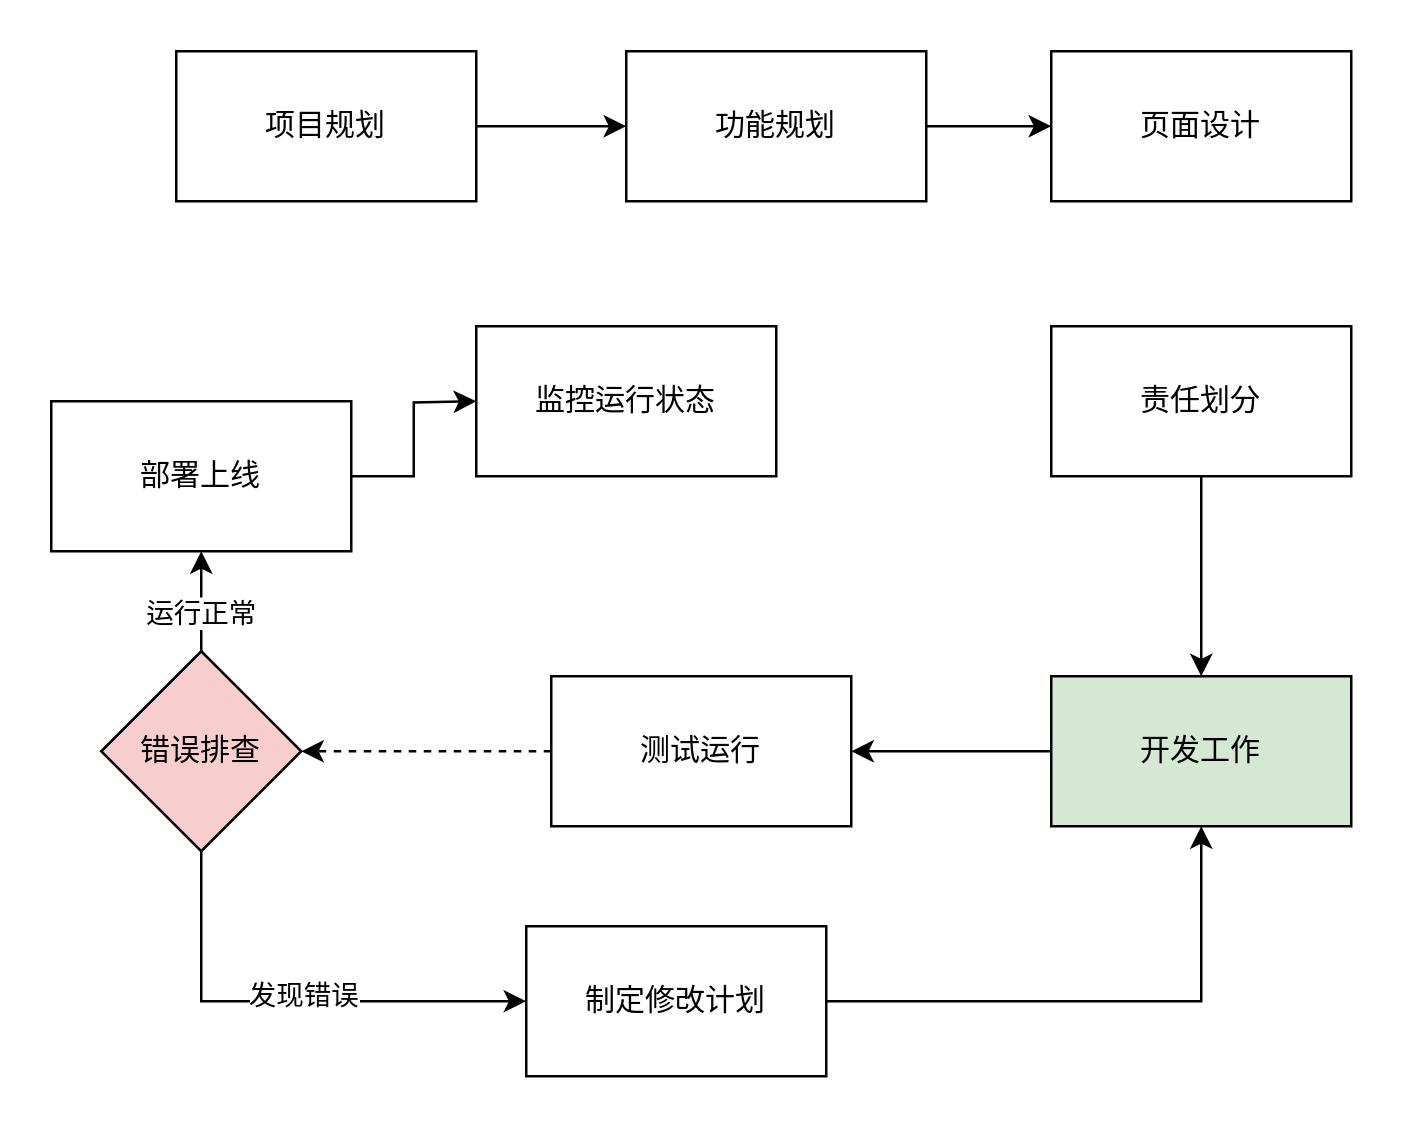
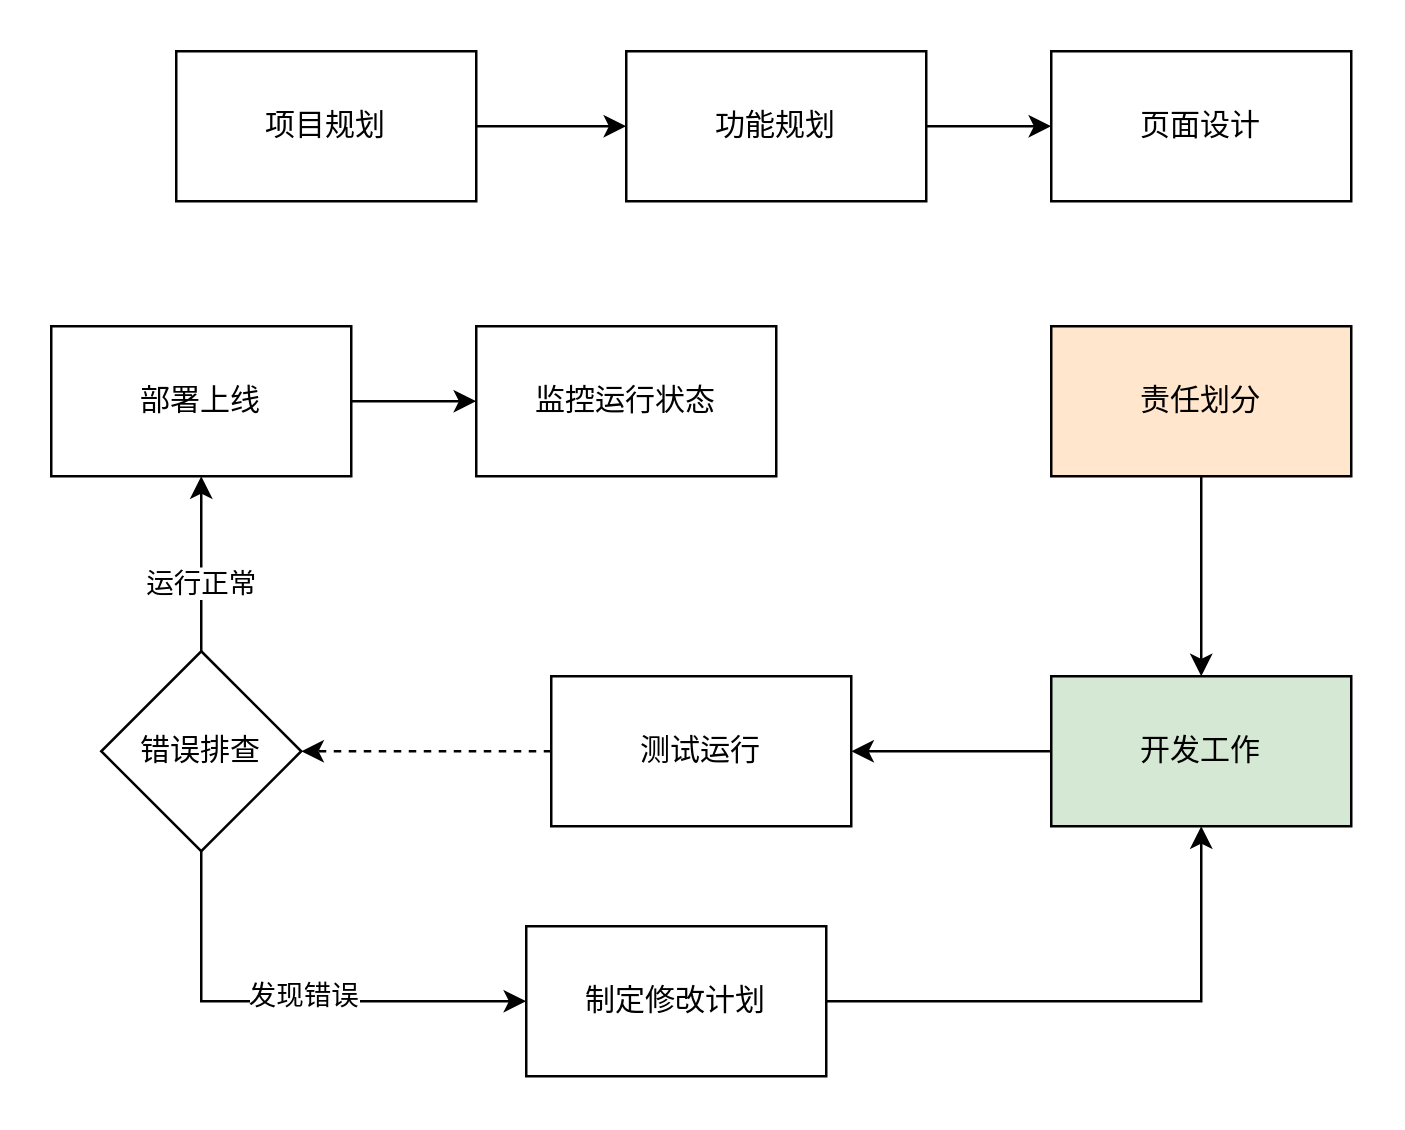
(1201, 401) -> (1201, 401)
(201, 476) -> (201, 401)
(201, 751) -> (201, 751)
